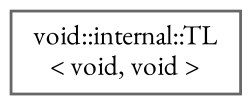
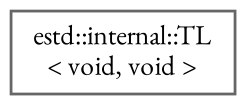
(126, 53) -> (123, 53)
